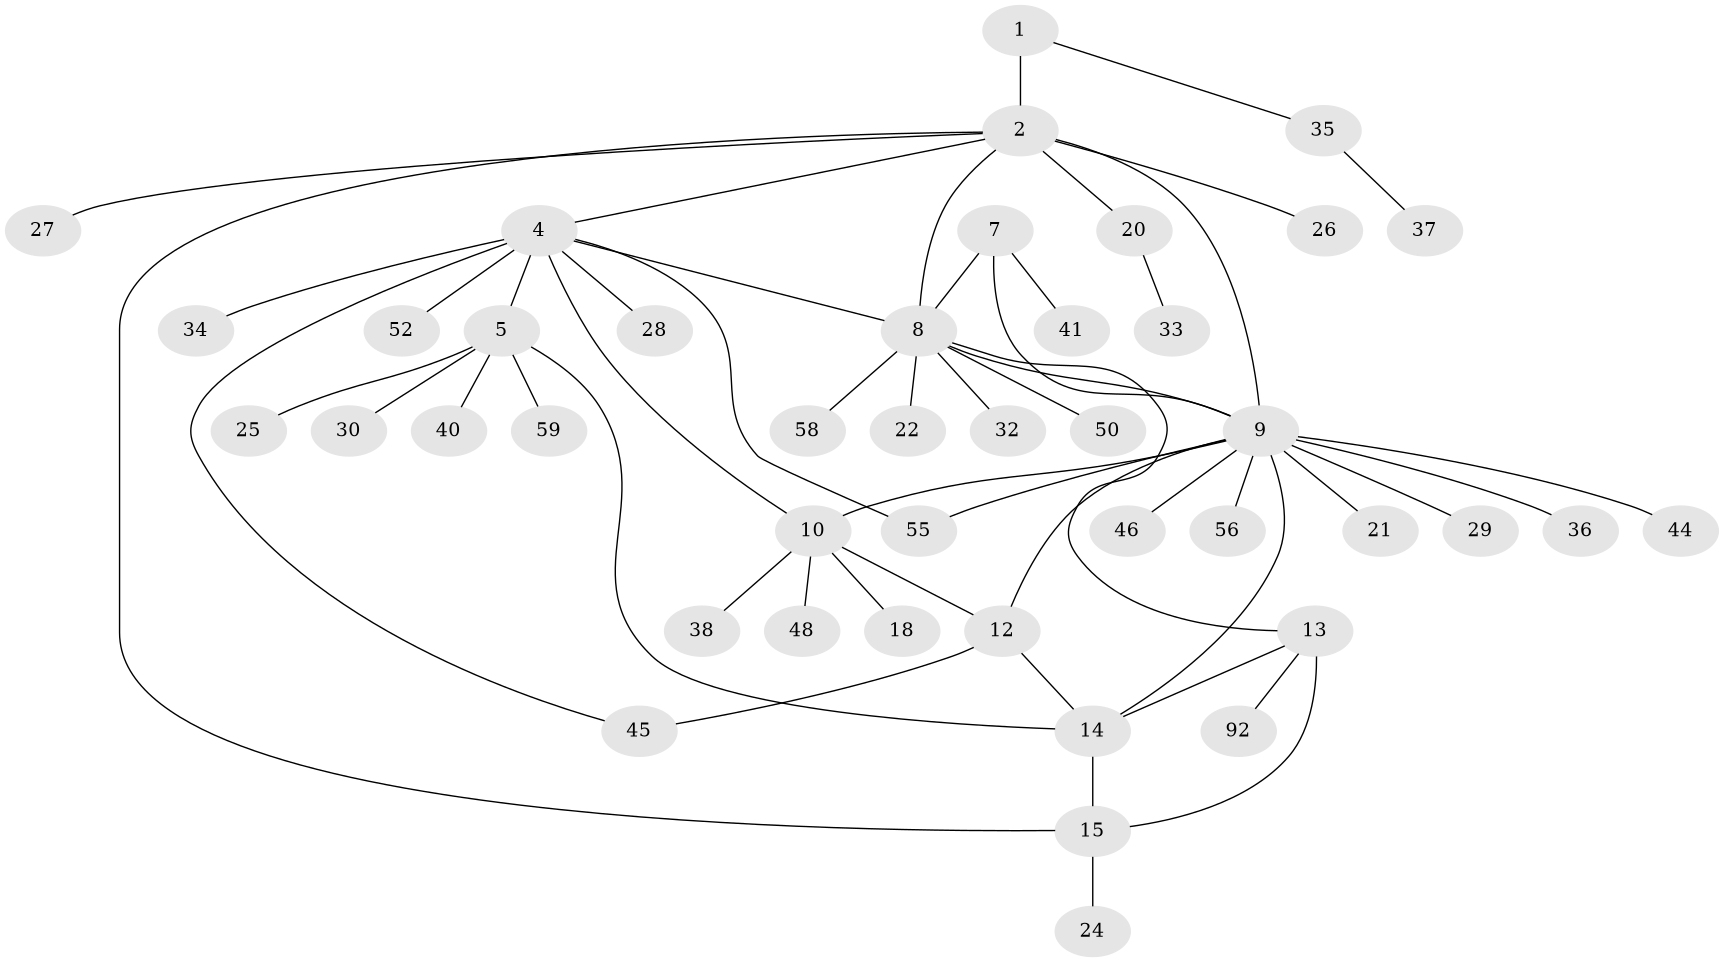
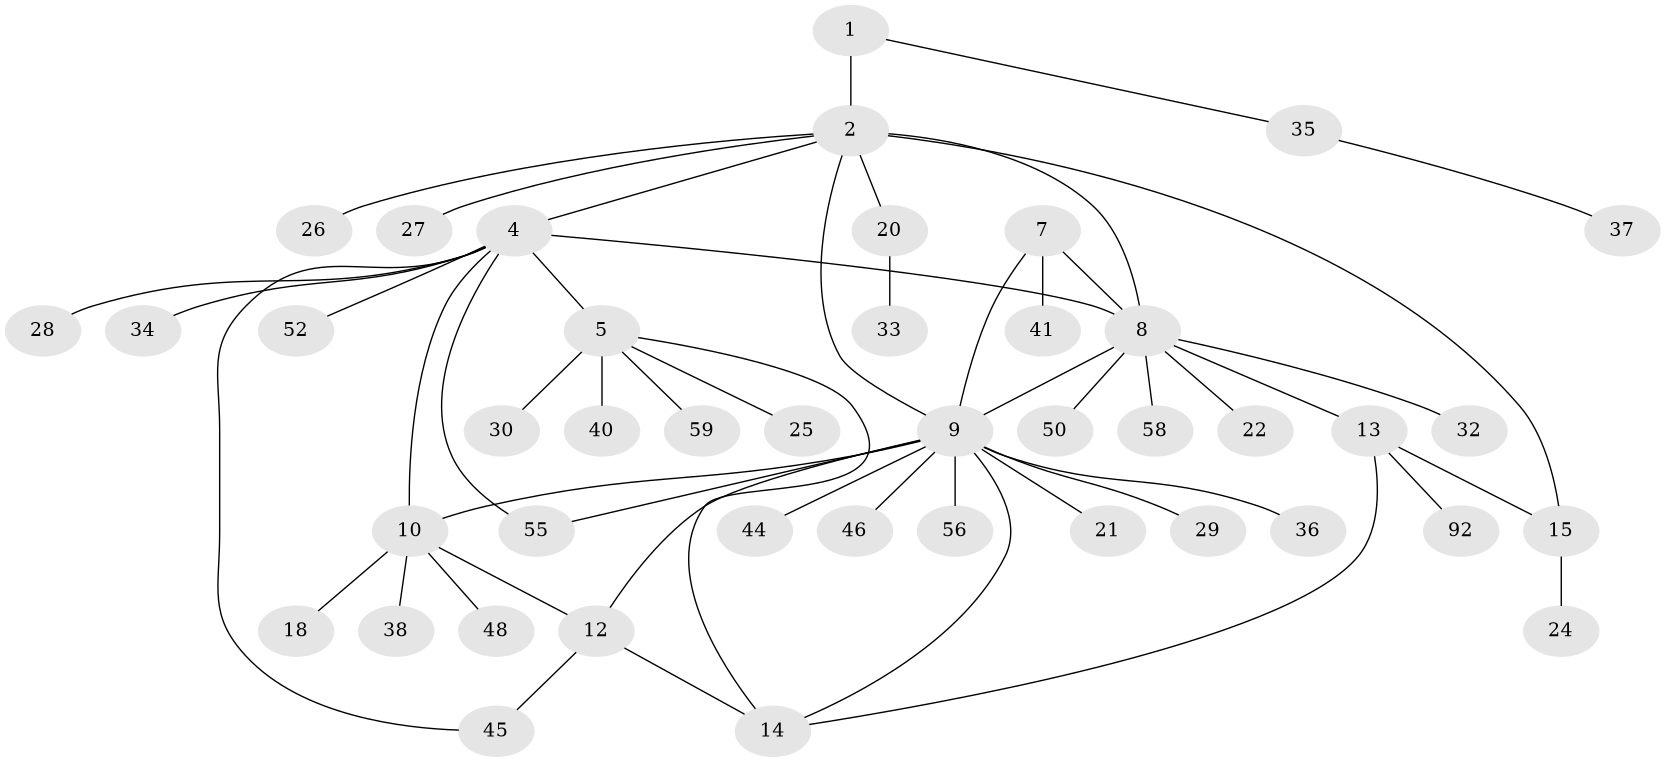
(1093, 781) -> none
